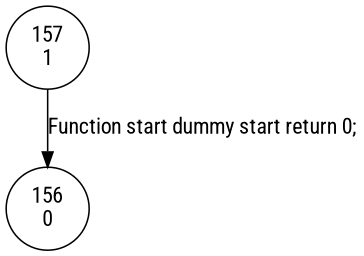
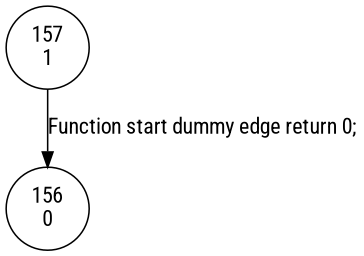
(203, 128) -> (203, 128)
